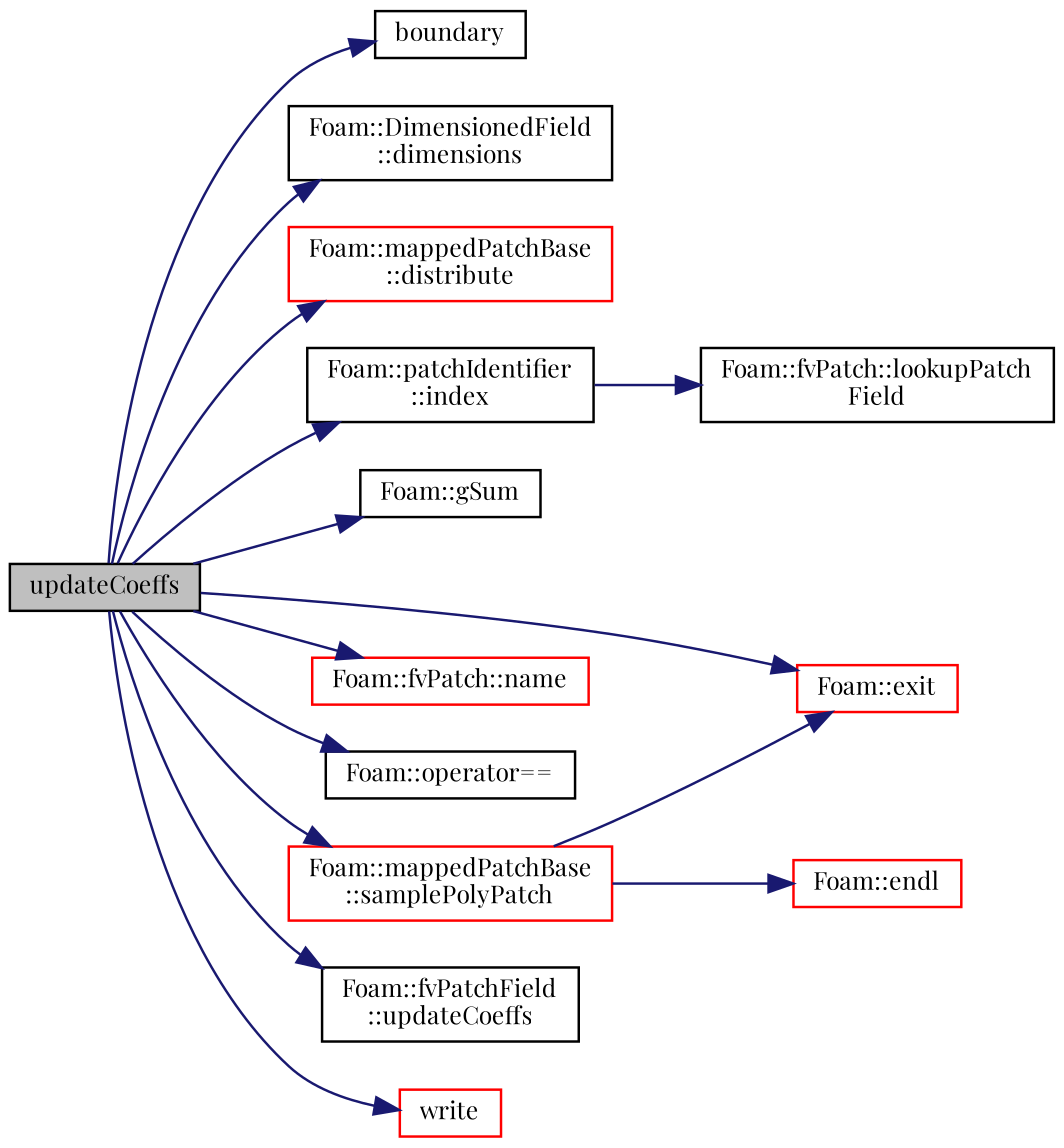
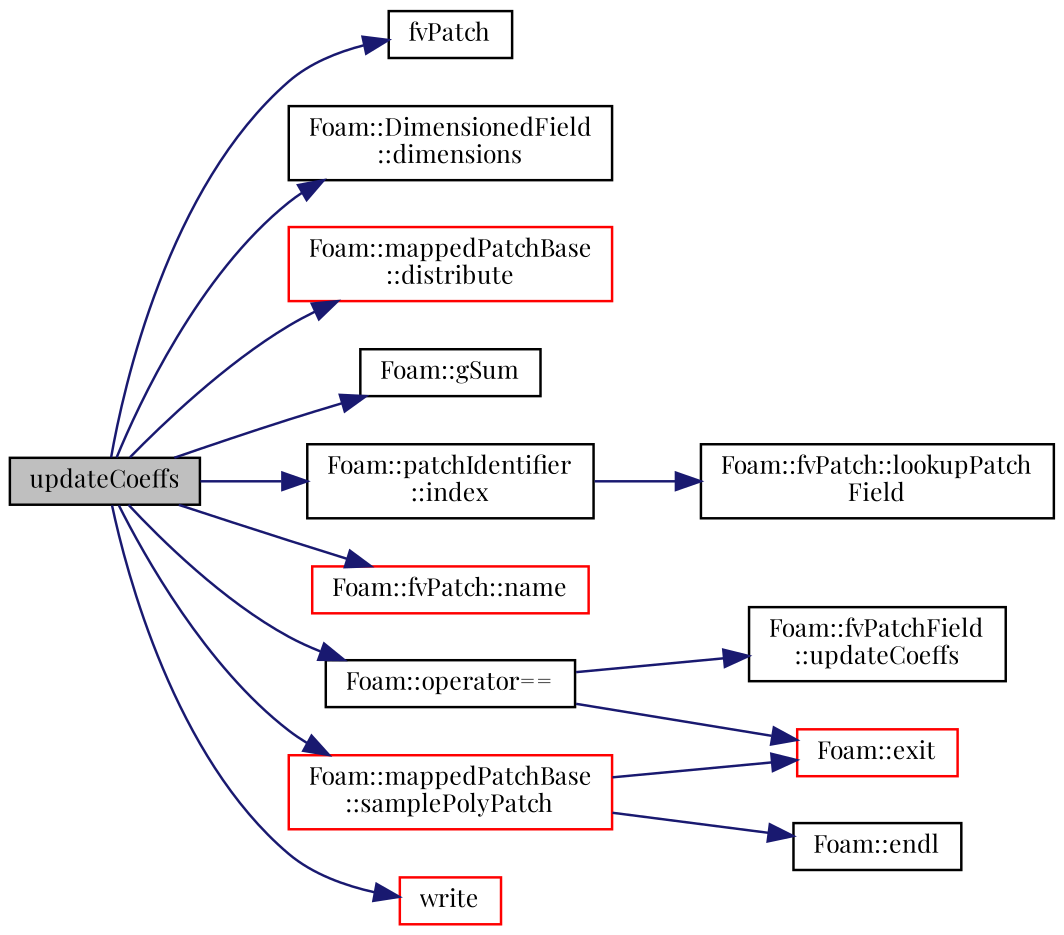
(450, 35) -> (450, 35)
(488, 618) -> (674, 720)
(182, 797) -> (650, 665)
(877, 884) -> (877, 847)
